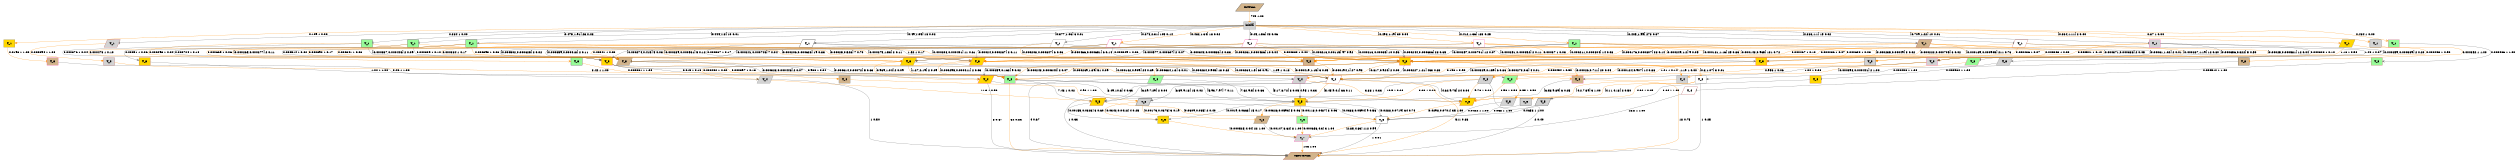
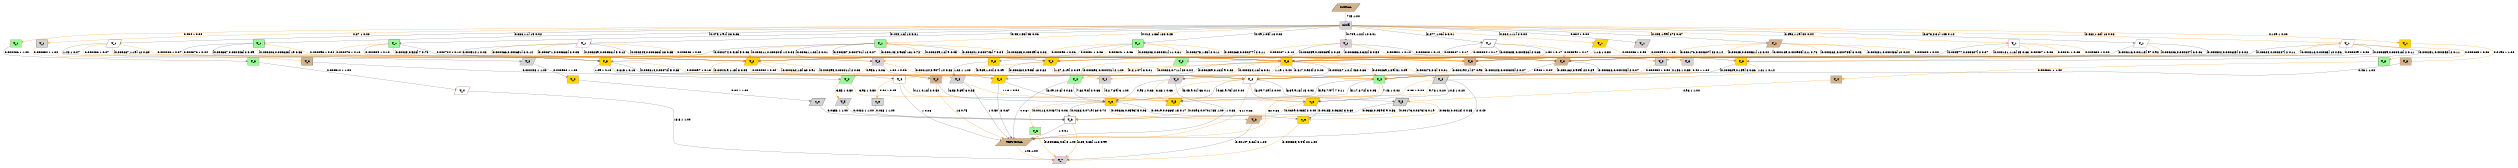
(1302, 146) -> (1033, 156)
